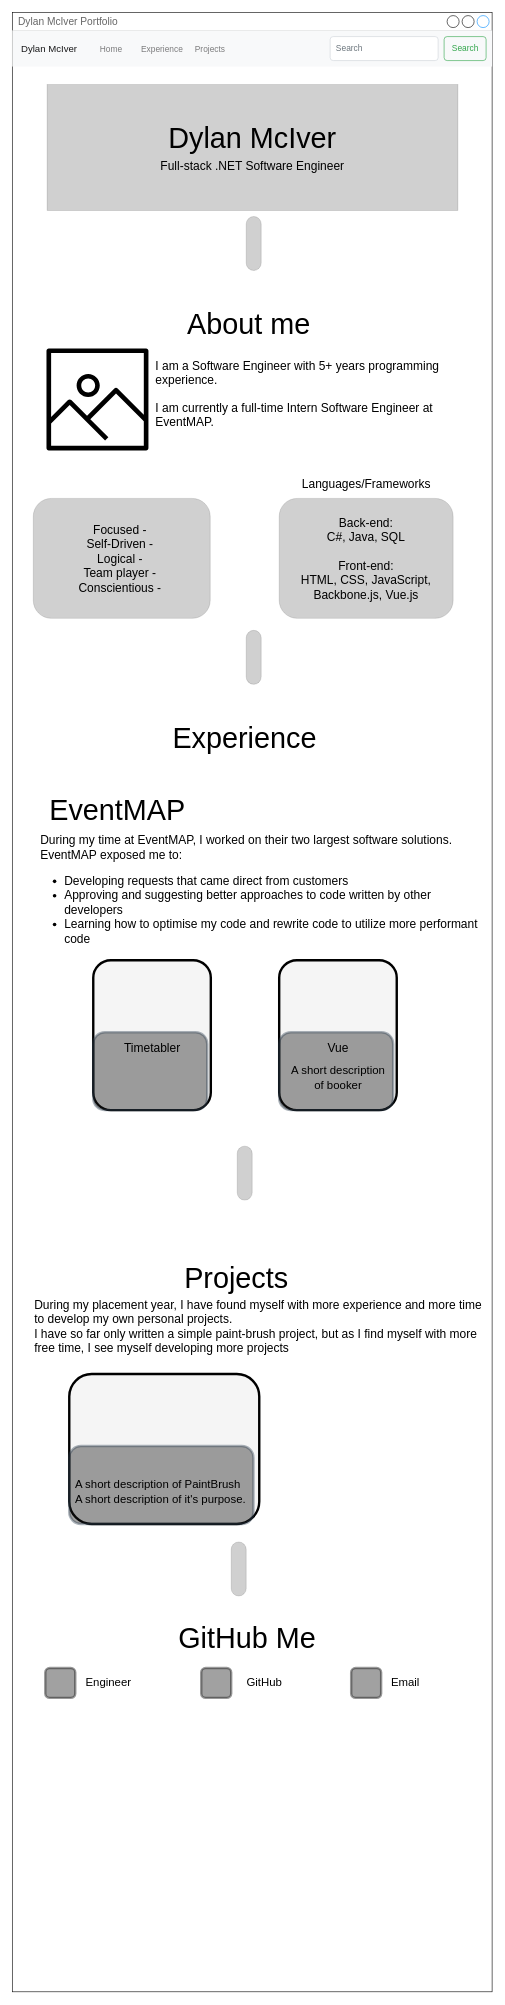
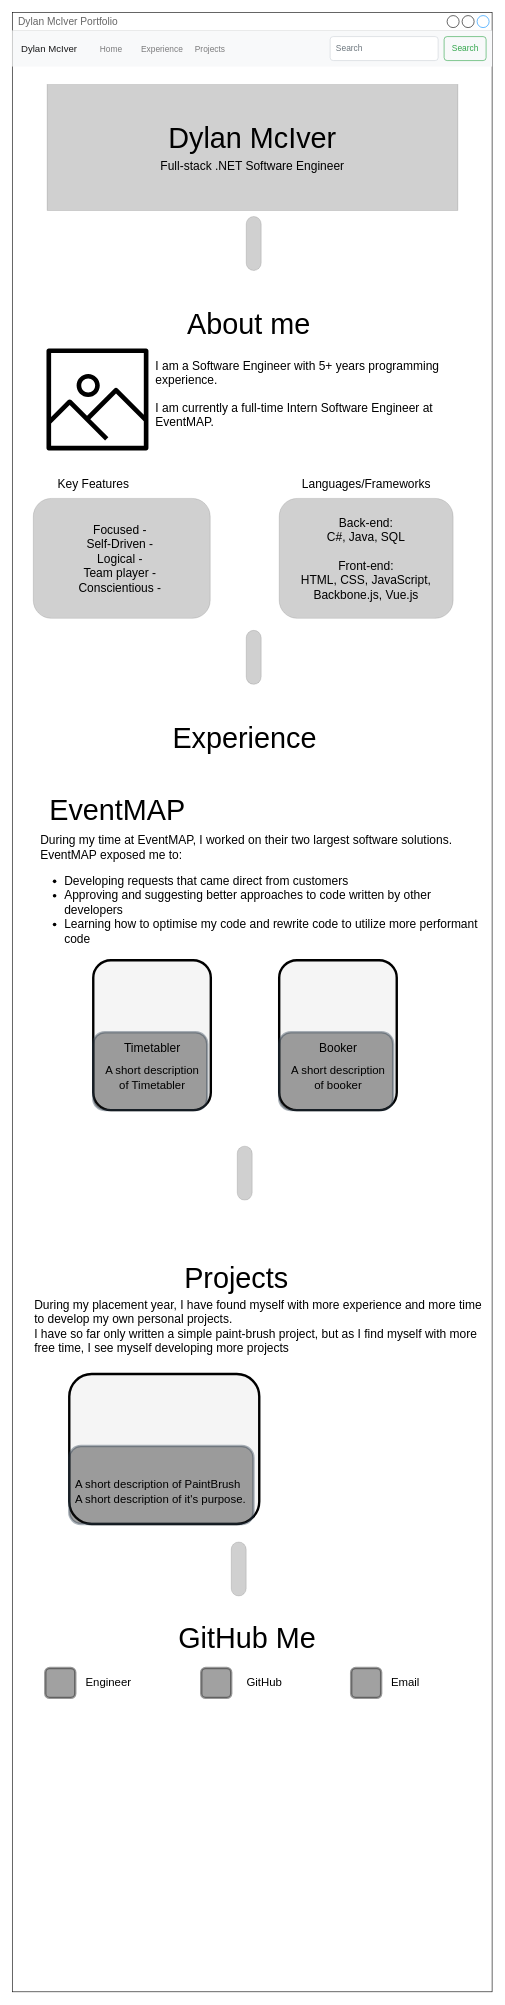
none -> (93, 483)
(338, 1047) -> (338, 1047)
none -> (152, 1077)
